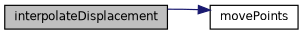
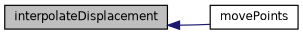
(183, 9) -> (195, 25)
